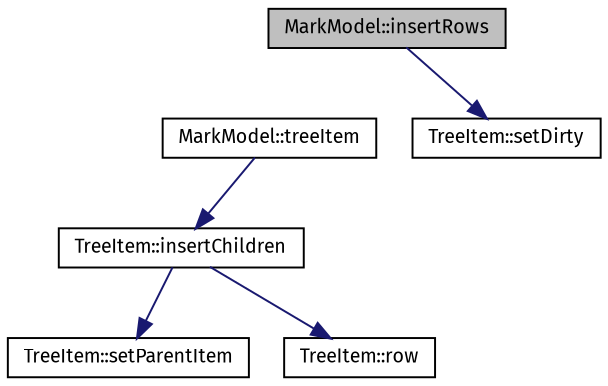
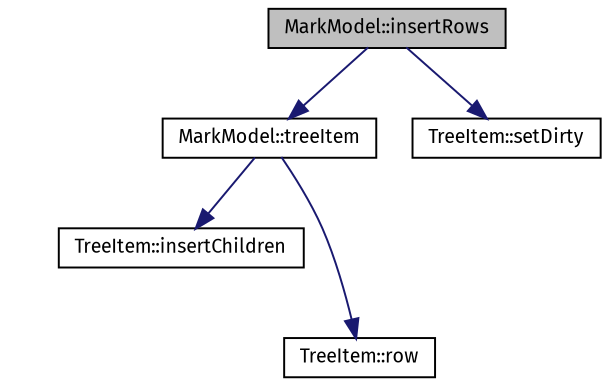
none -> (336, 76)
(262, 298) -> (325, 235)
(128, 358) -> none
